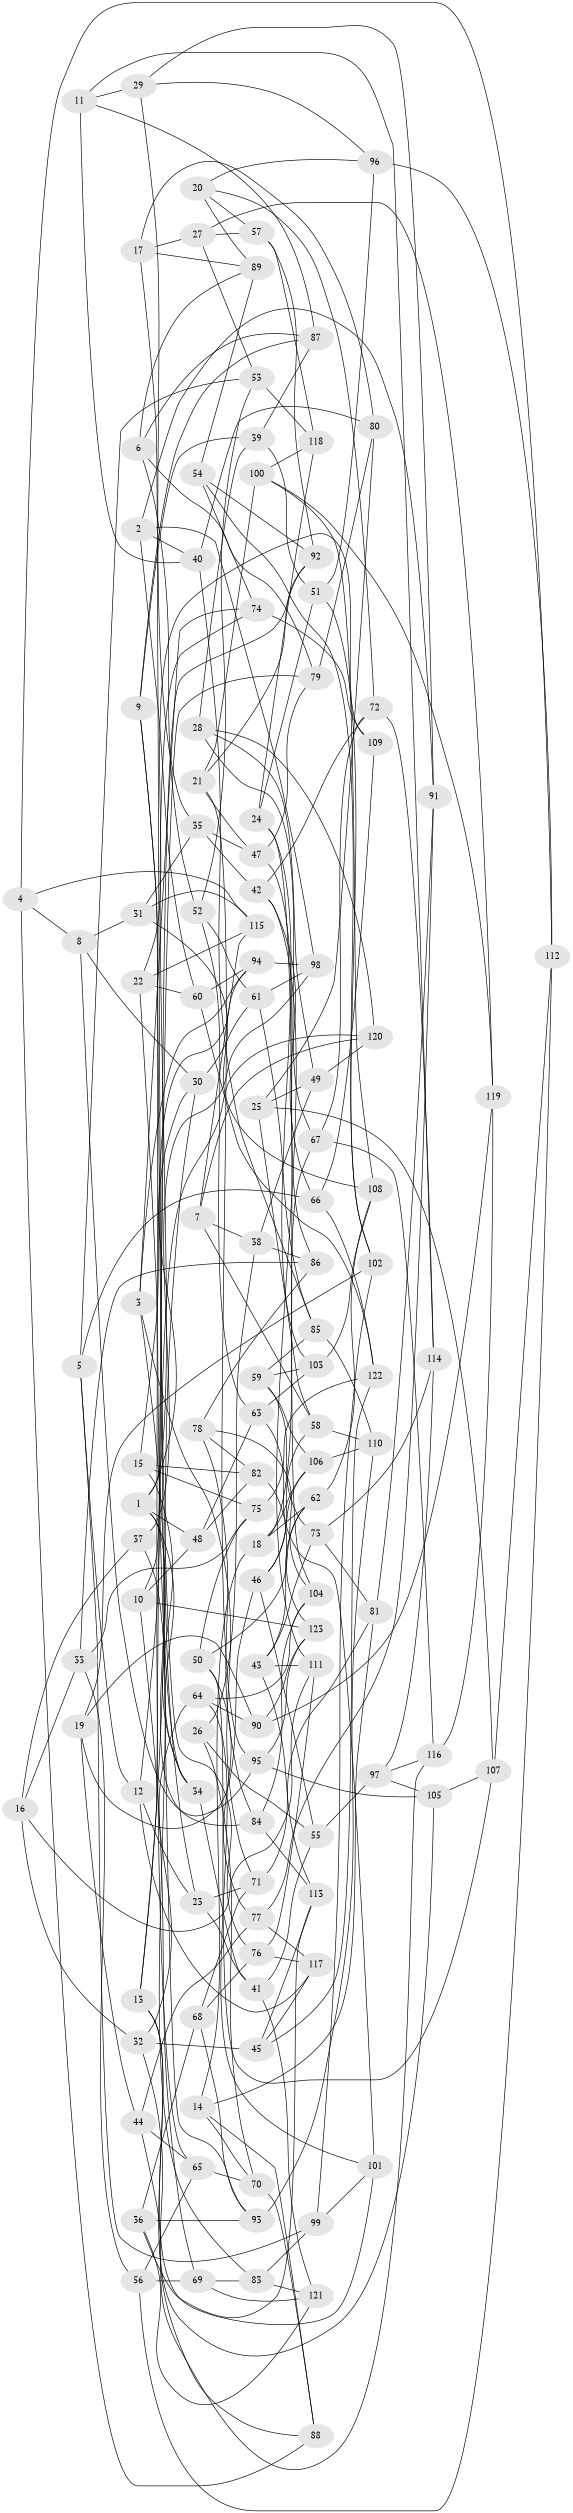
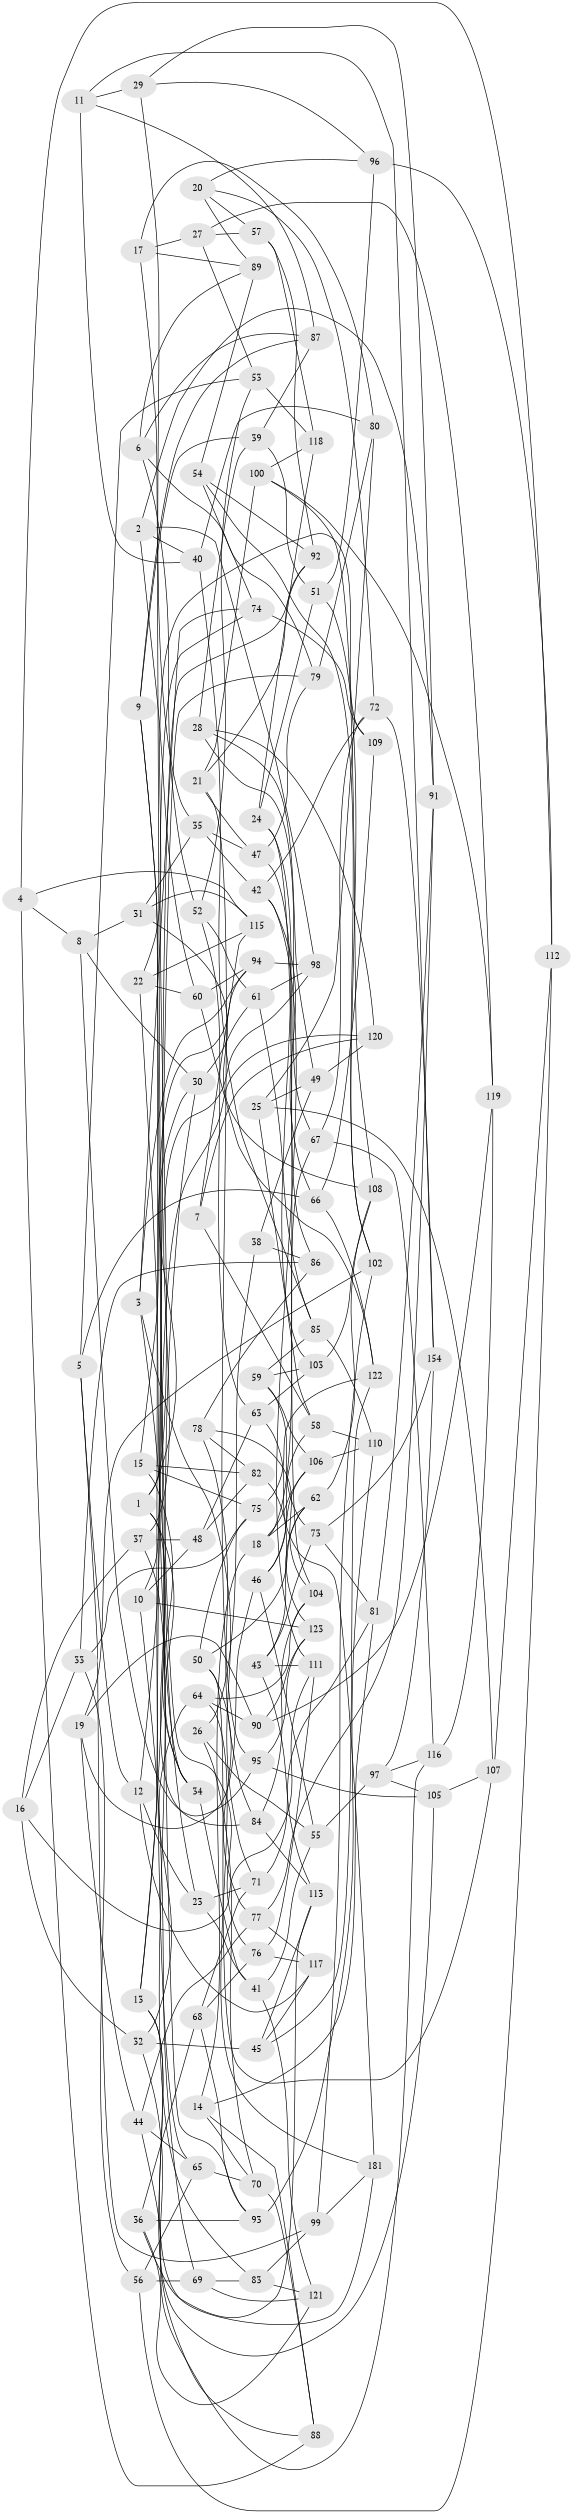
(229, 1231) -> none
(434, 1359) -> (434, 1359)
(172, 1525) -> (174, 1540)
(375, 2167) -> (375, 2167)
